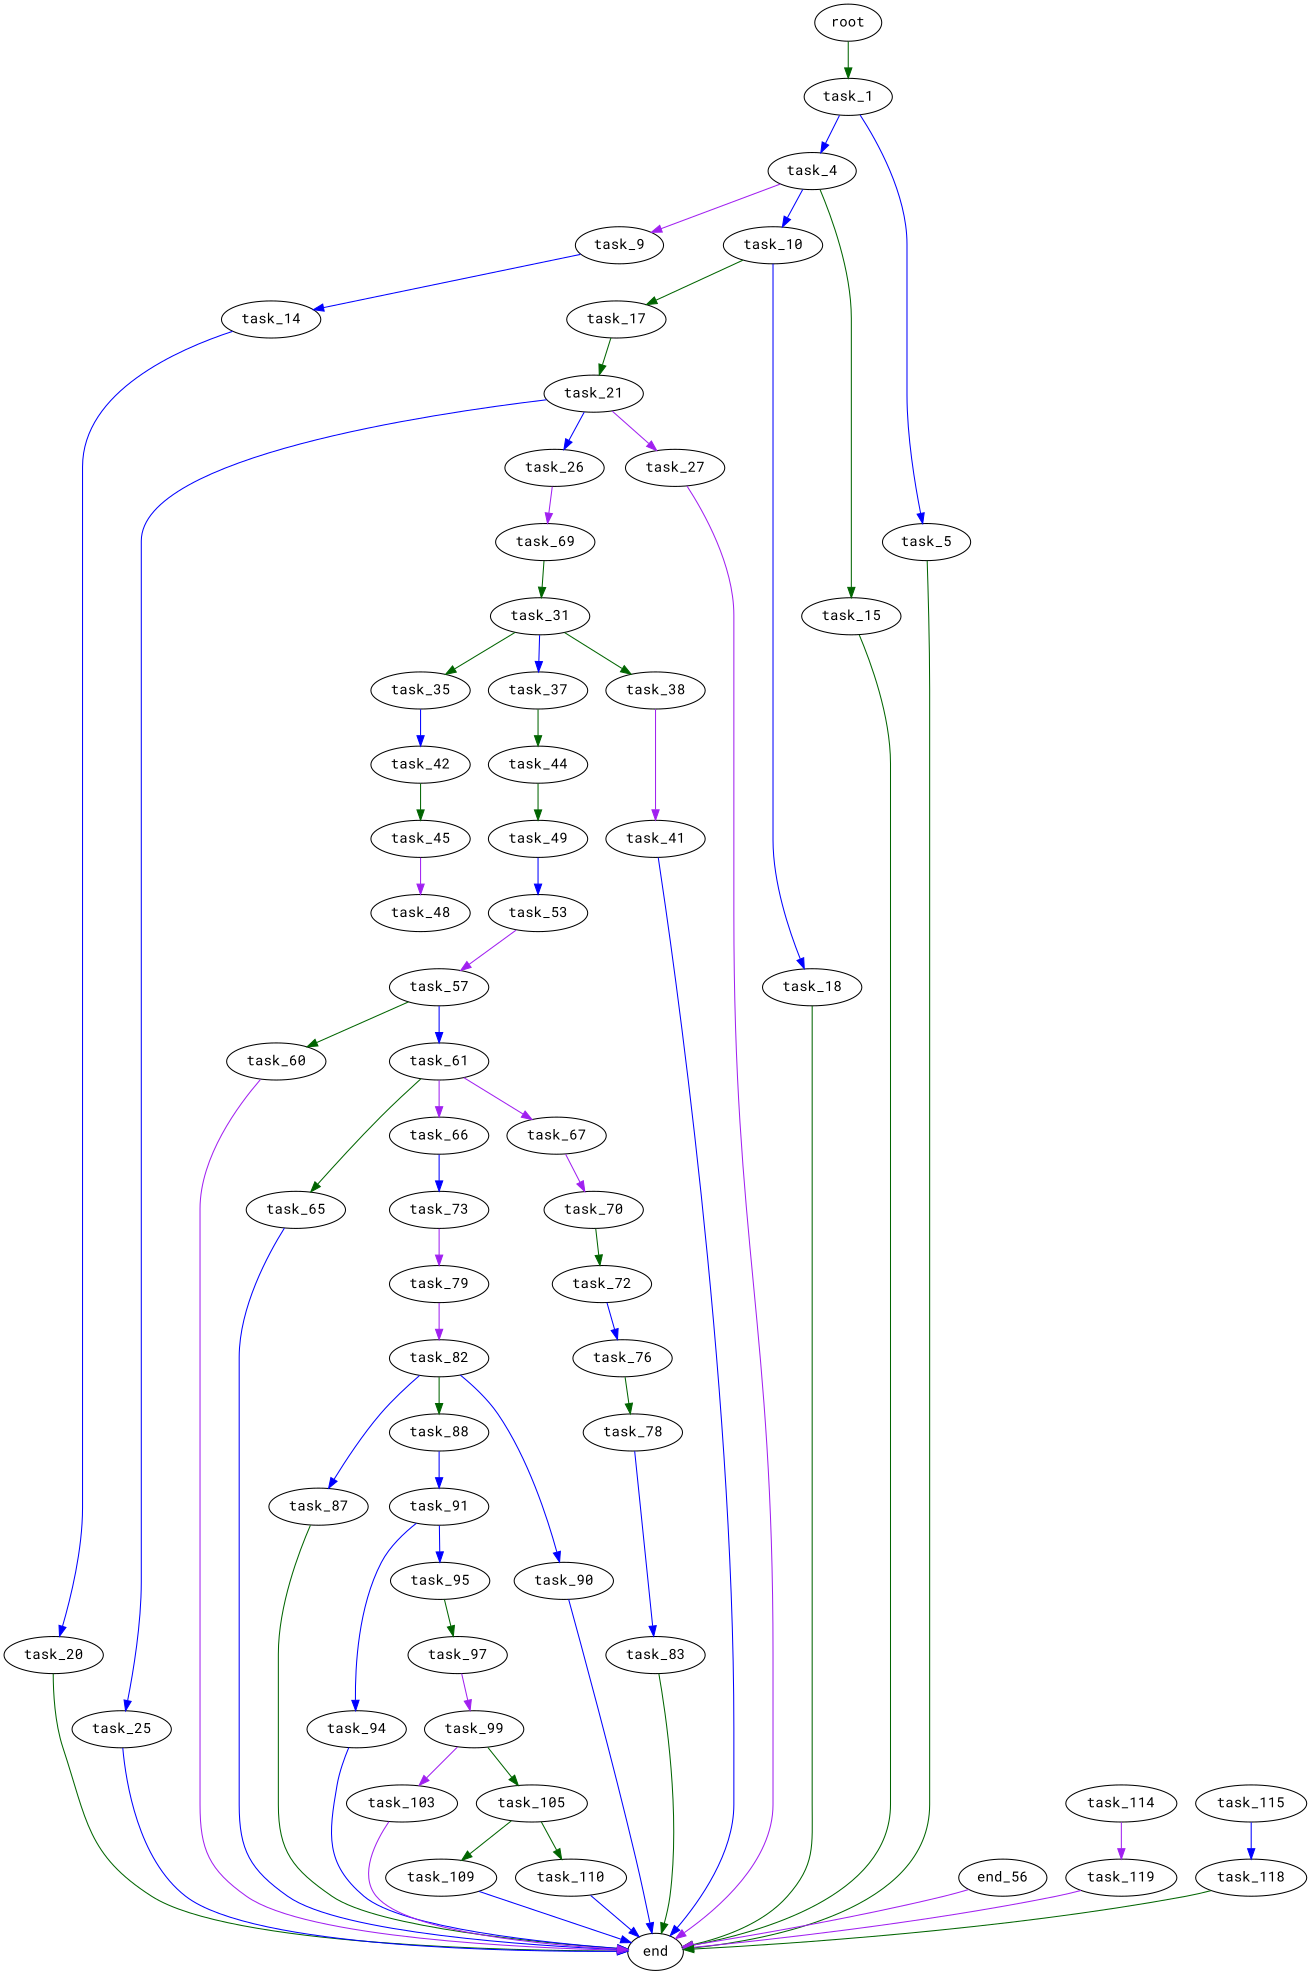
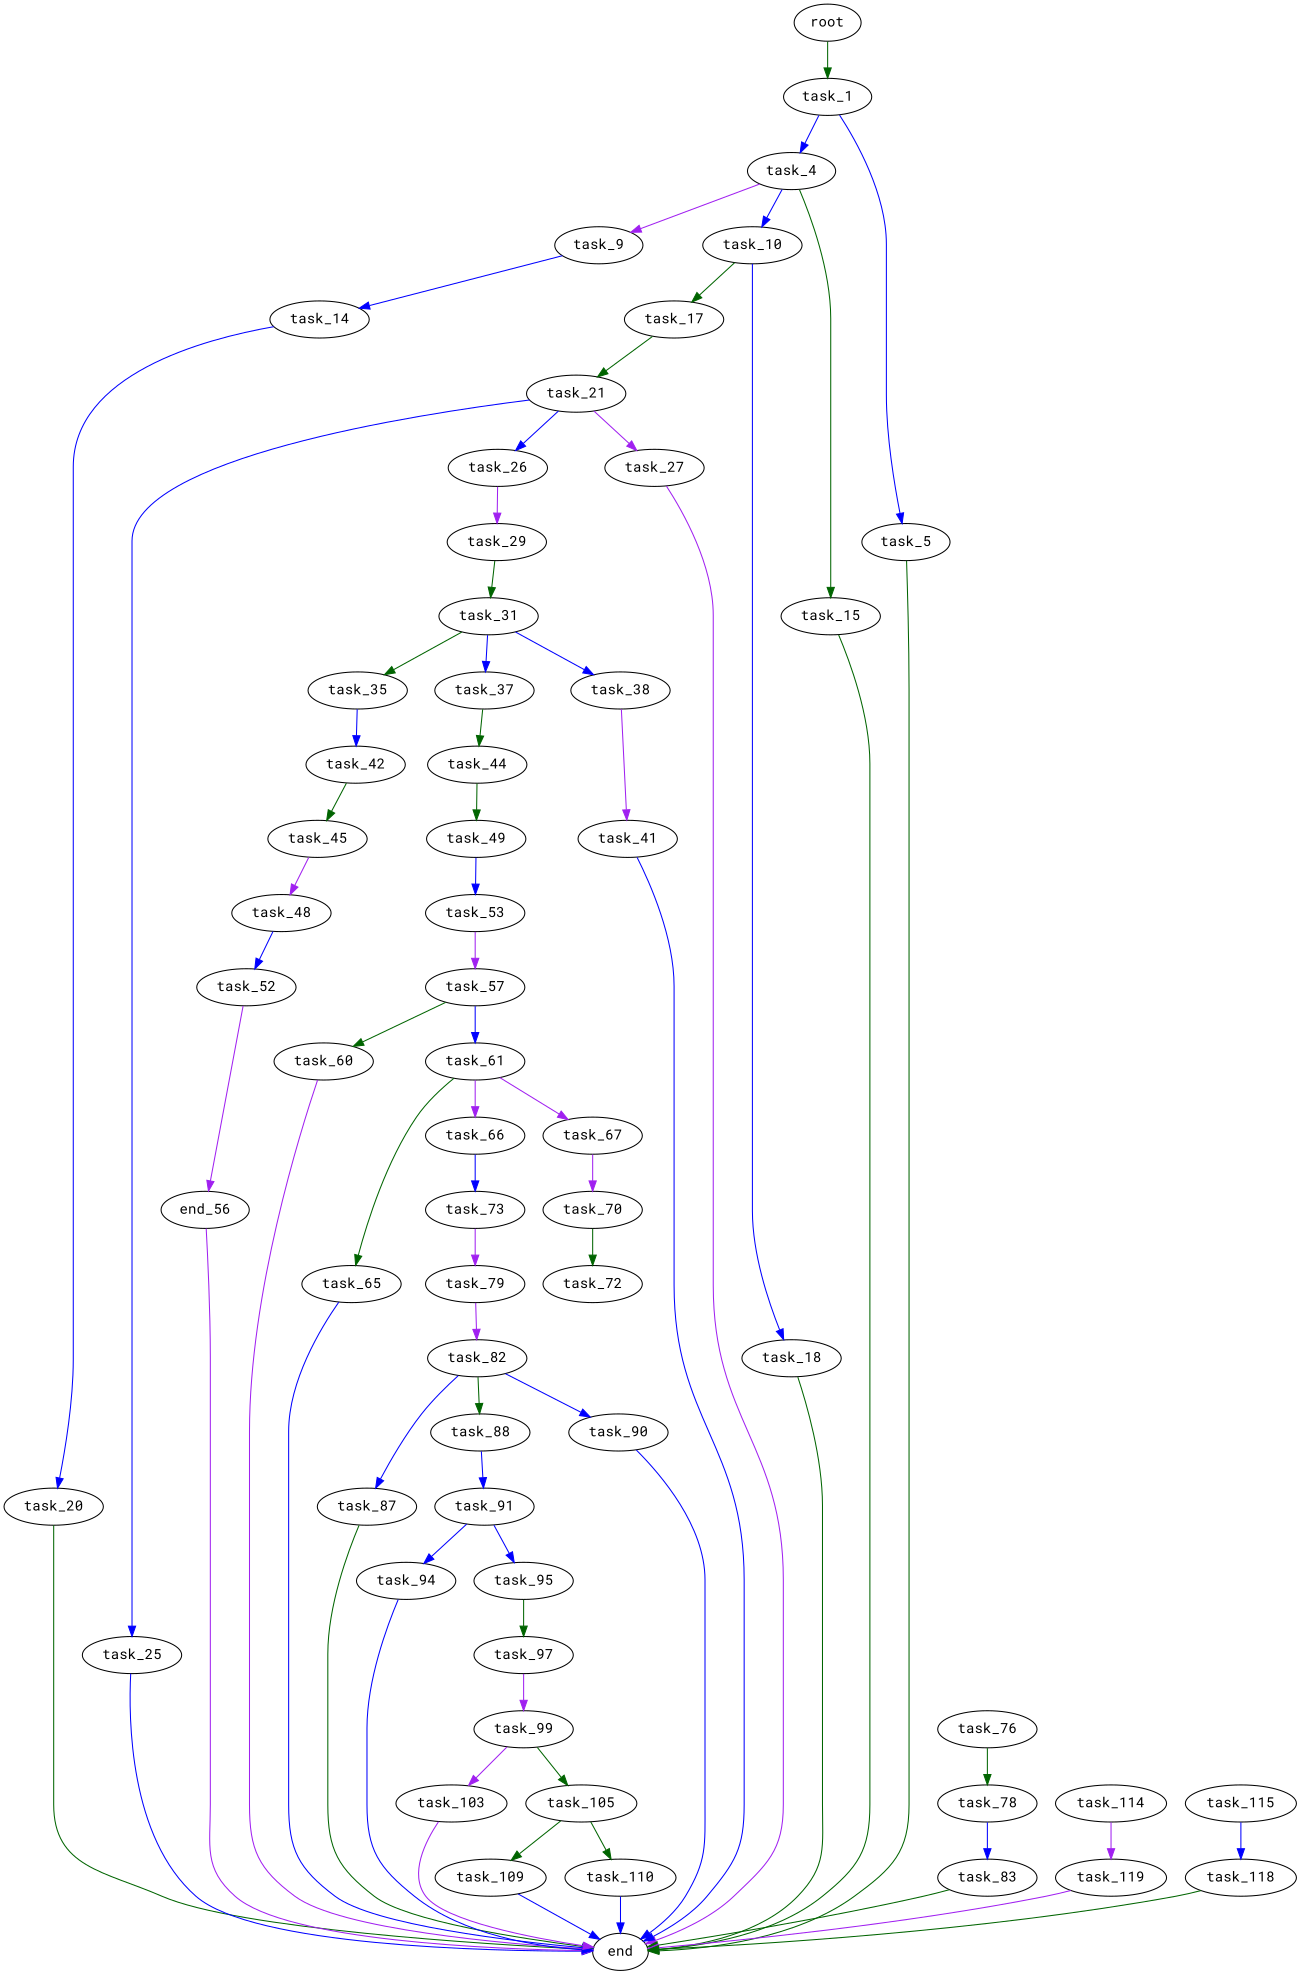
(545, 542) -> (497, 542)
(593, 651) -> (550, 651)
none -> (246, 987)
(611, 1316) -> none
